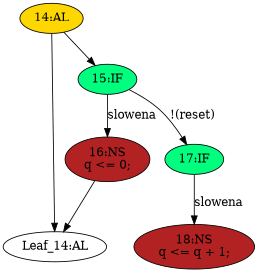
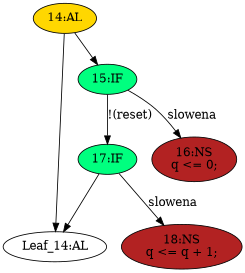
(81, 203) -> (83, 199)
